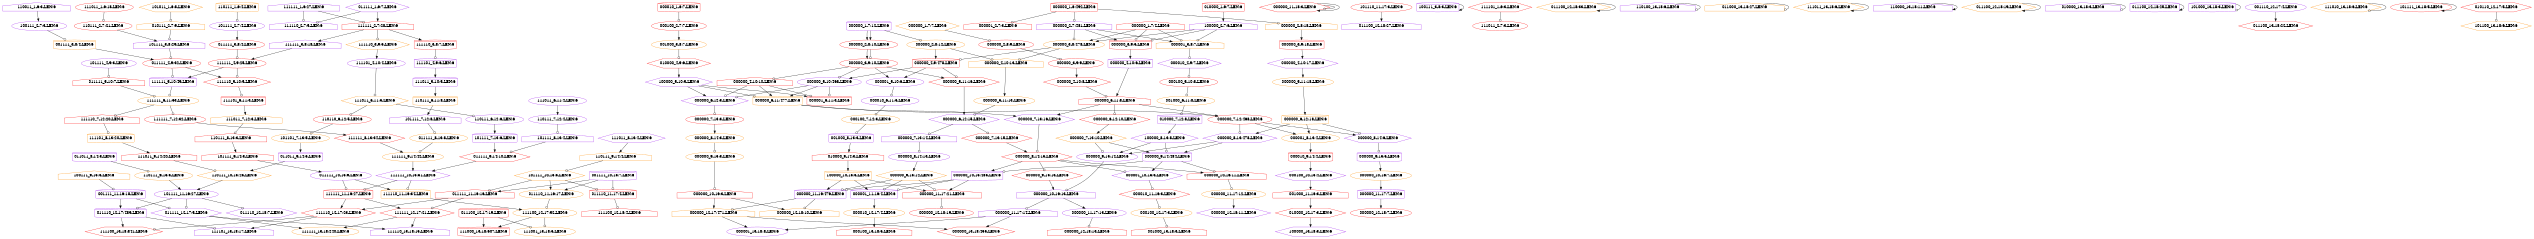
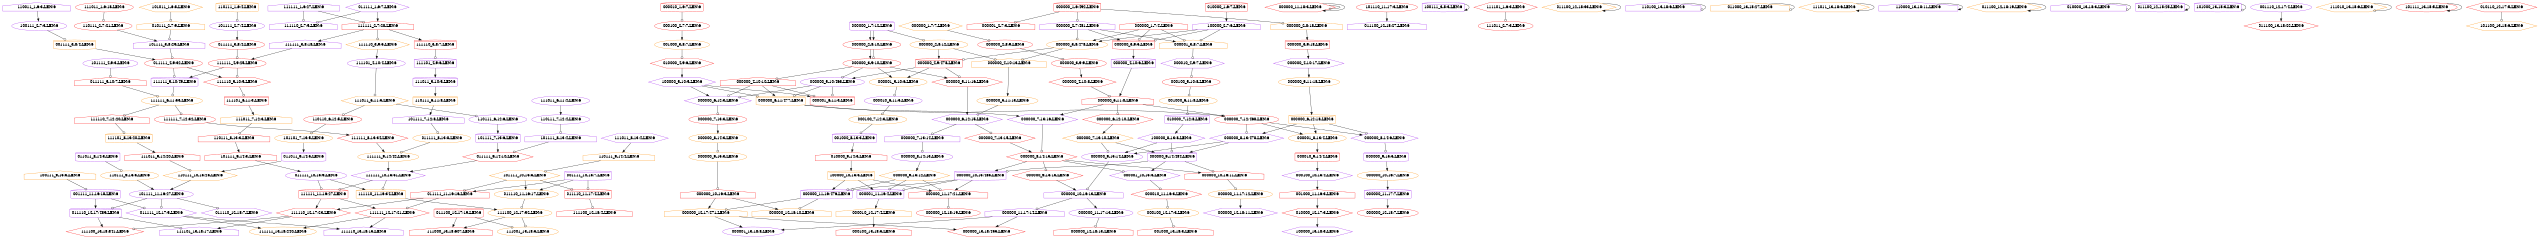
(895, 82) -> (898, 82)
(805, 91) -> (808, 91)
(874, 213) -> (874, 213)
(484, 232) -> (451, 232)
